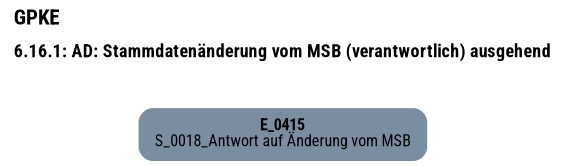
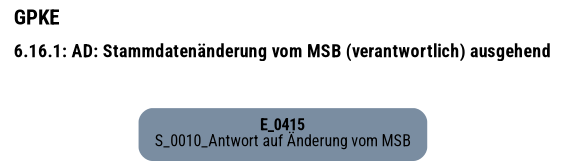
(283, 141) -> (283, 141)
